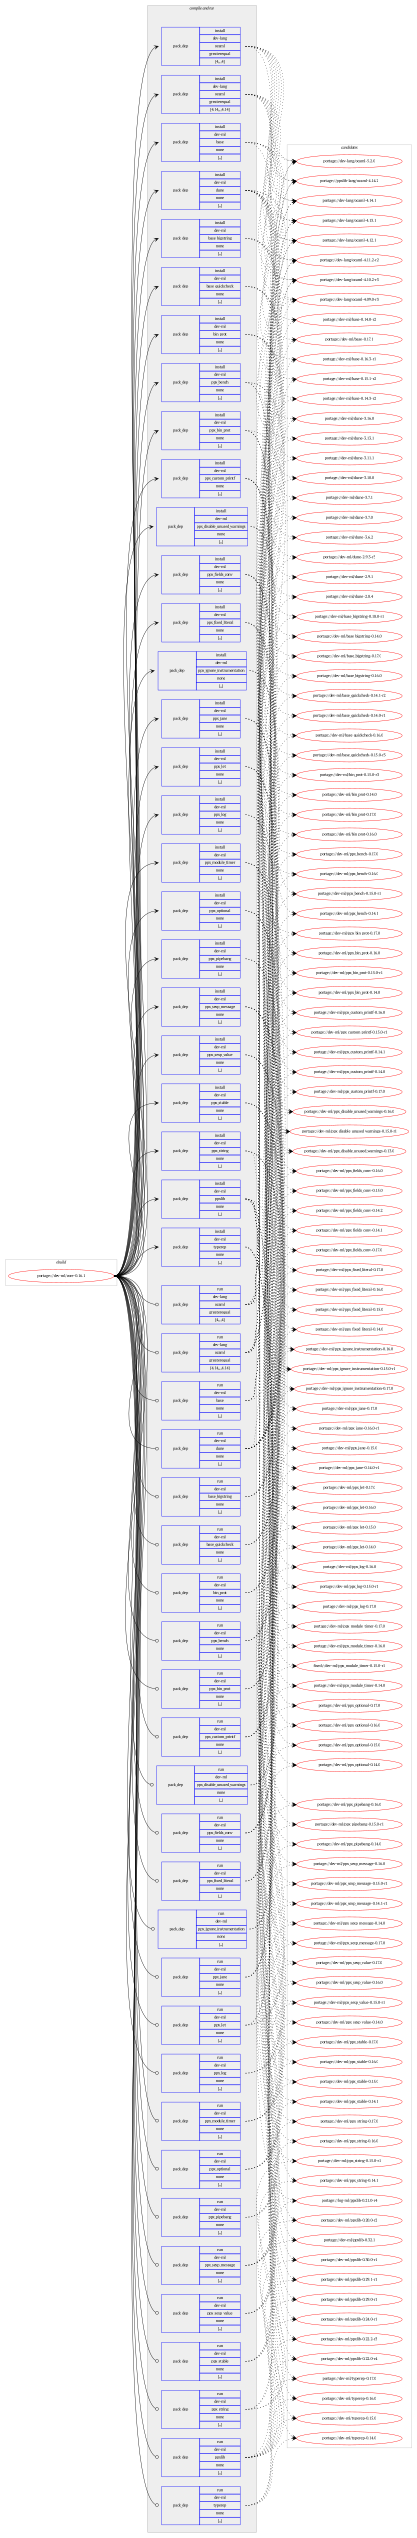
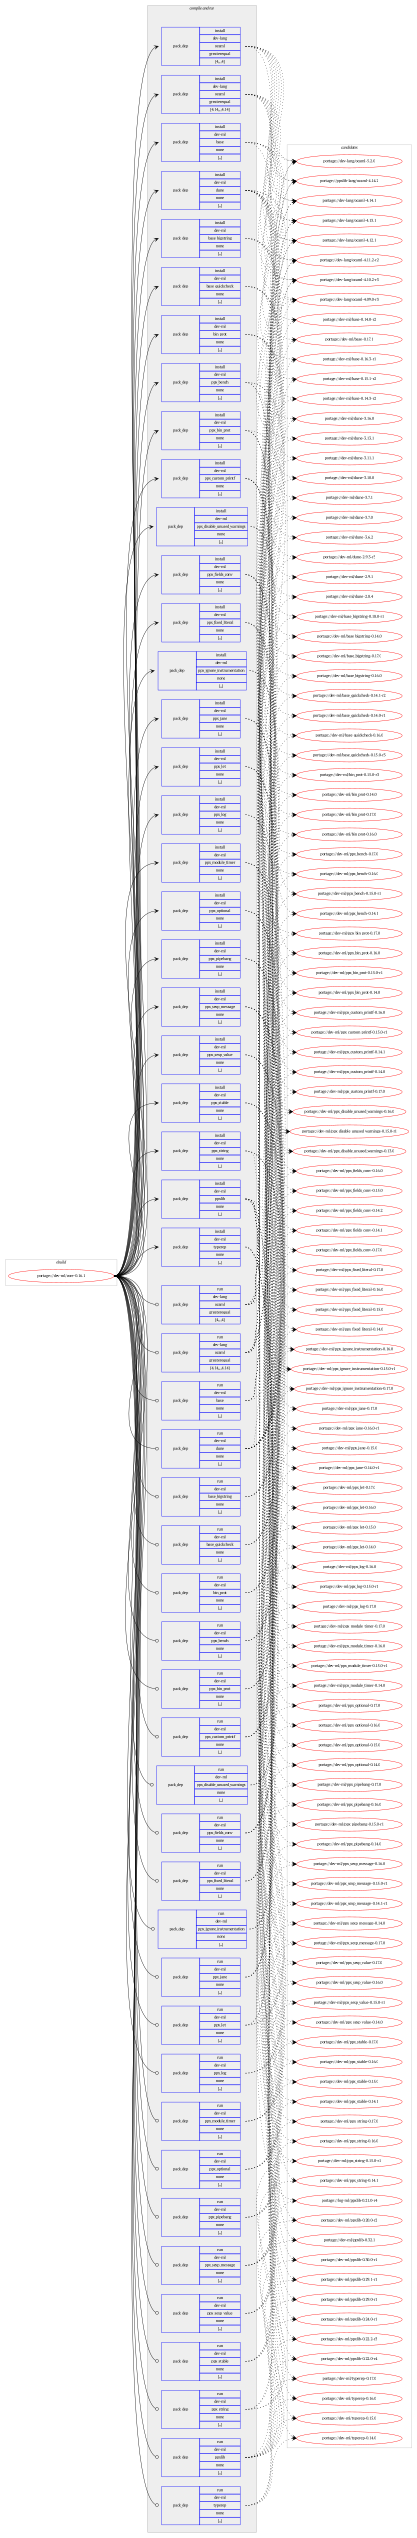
(349, 1666) -> (349, 1666)
none -> (349, 1785)
